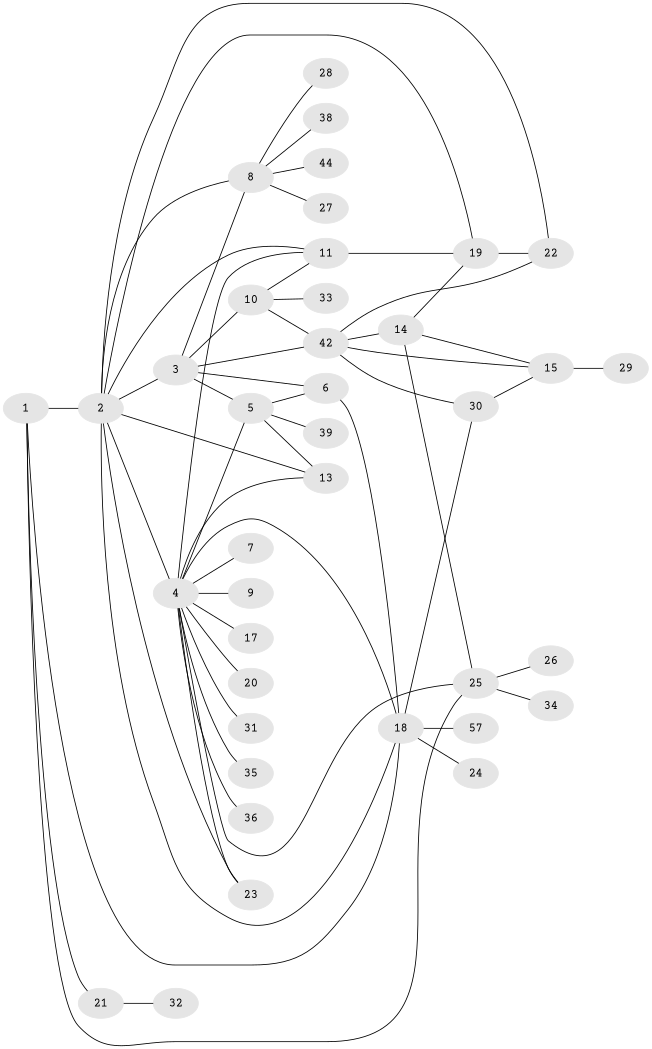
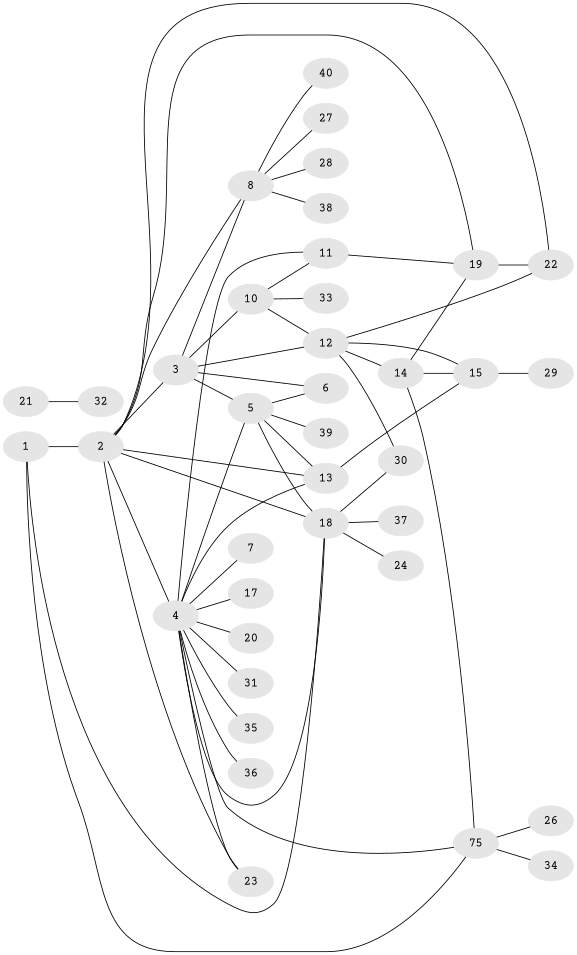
(326, 163) -> (326, 73)
(184, 287) -> none
(326, 343) -> (326, 343)
(513, 387) -> (399, 424)
(381, 554) -> (281, 467)
(251, 593) -> none
(476, 683) -> (476, 843)
(476, 728) -> (401, 521)
(47, 810) -> none
